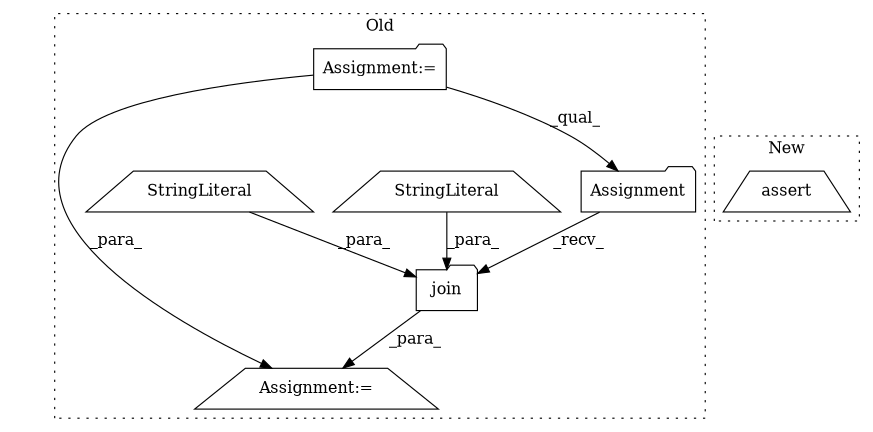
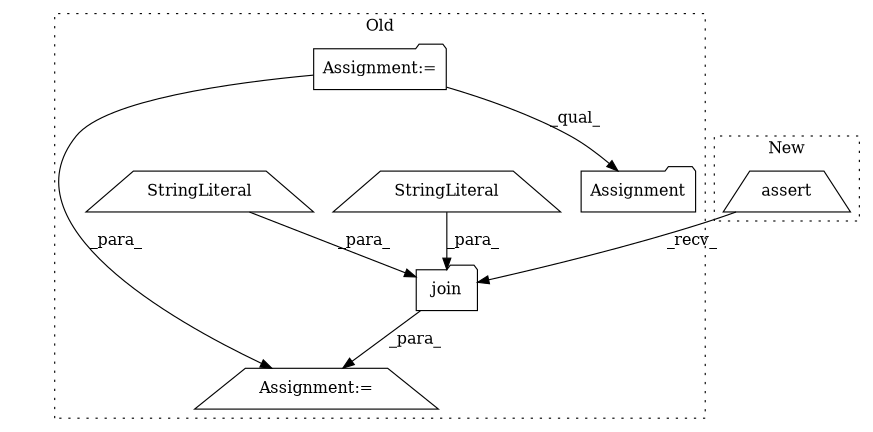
(544, 240) -> (613, 249)
